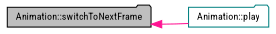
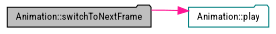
(175, 24) -> (165, 10)
